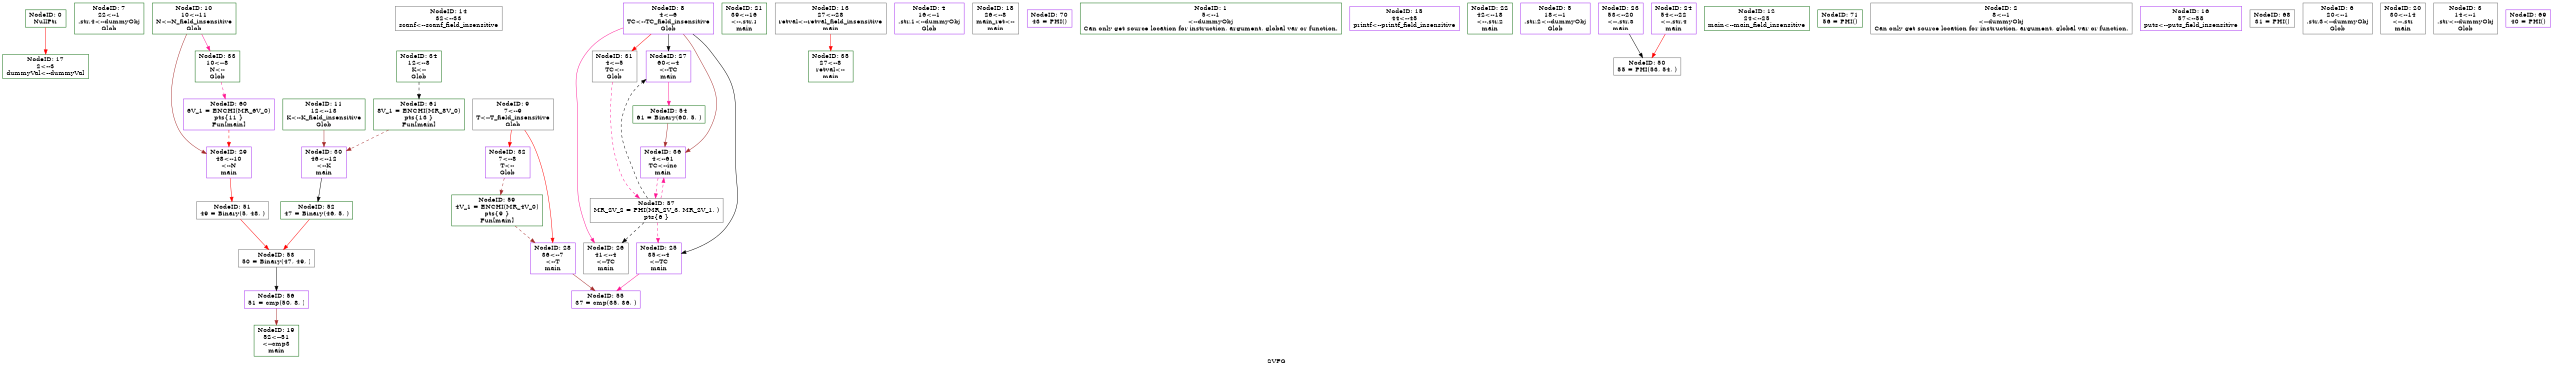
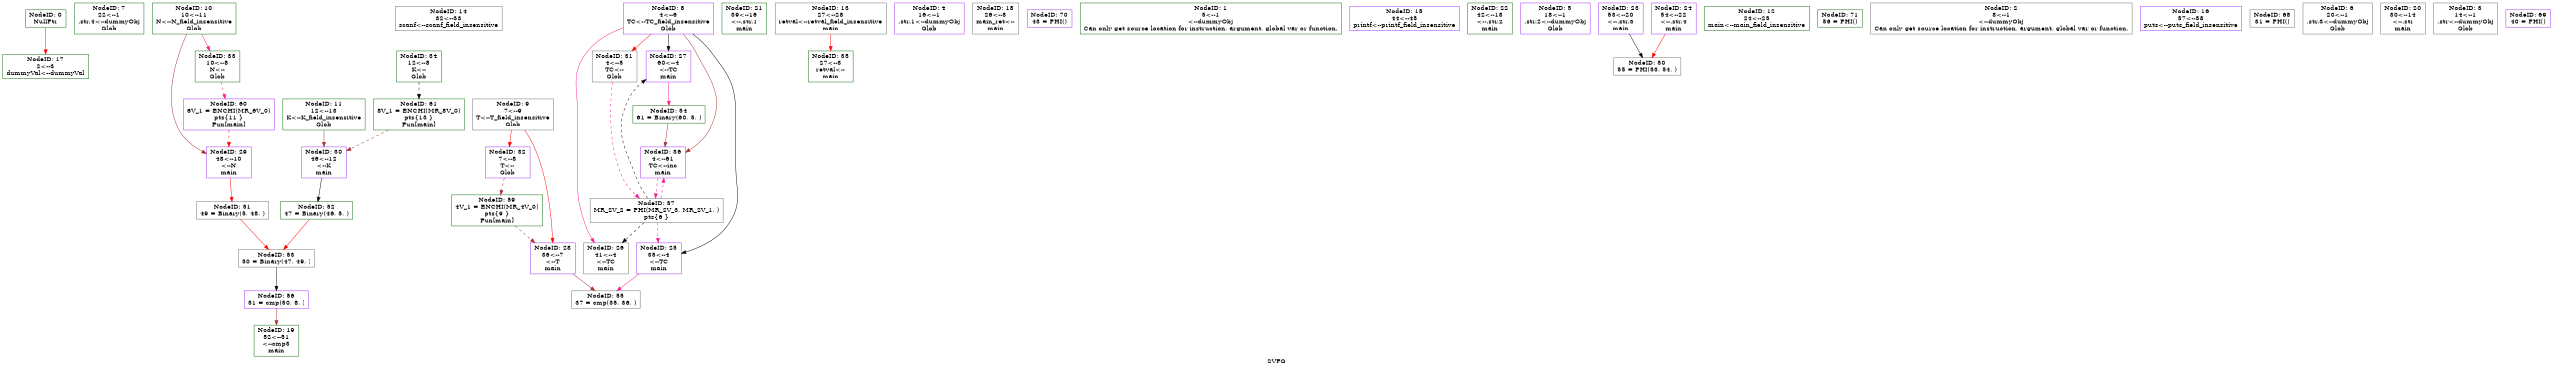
(606, 300) -> (606, 300)
